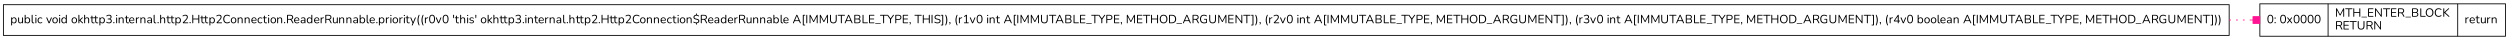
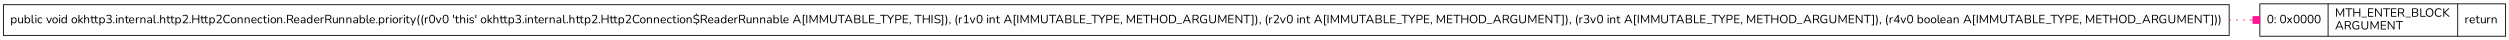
(2359, 26) -> (2369, 26)
